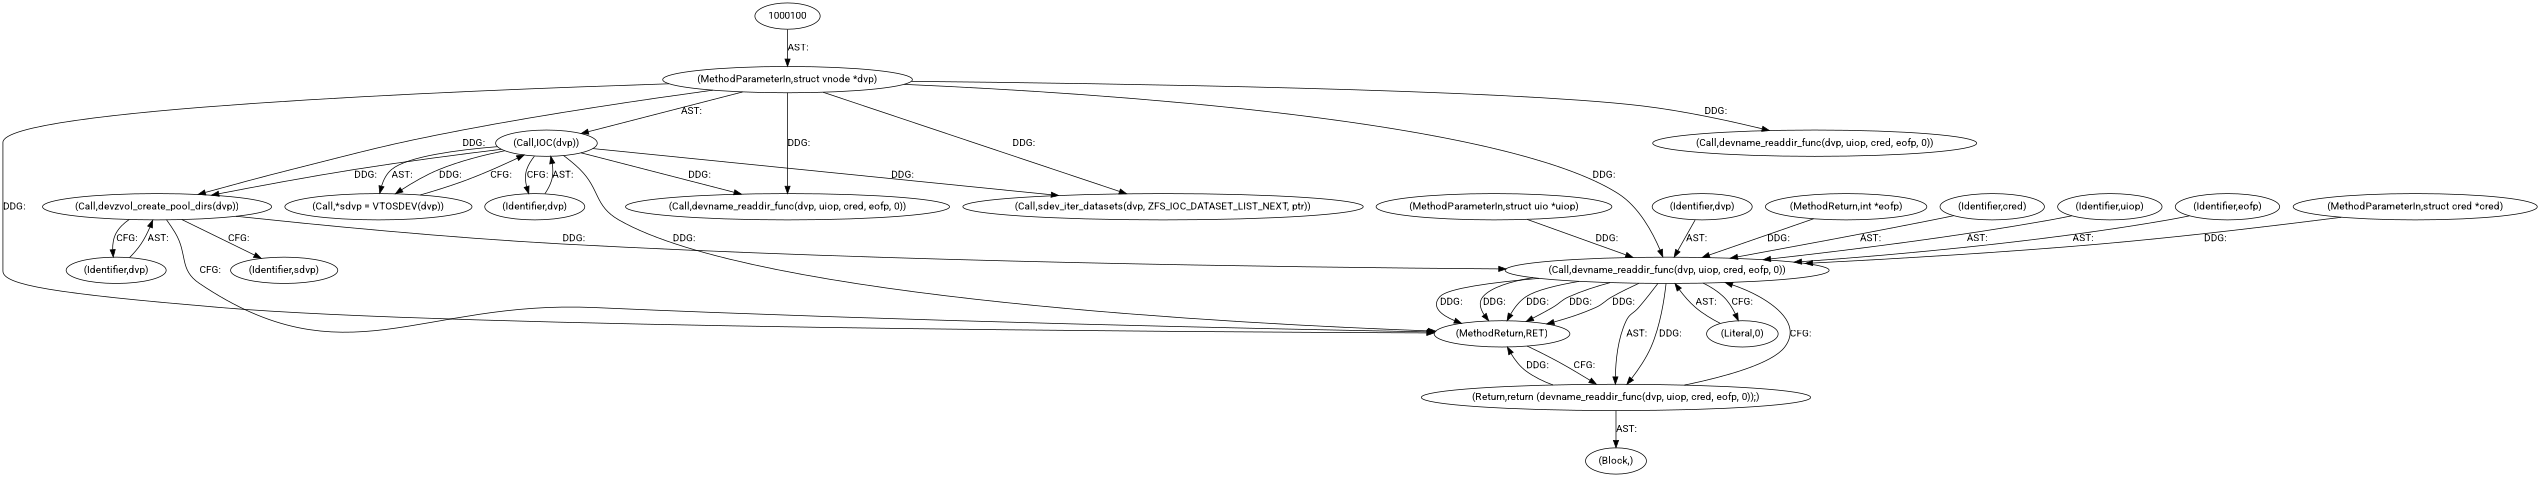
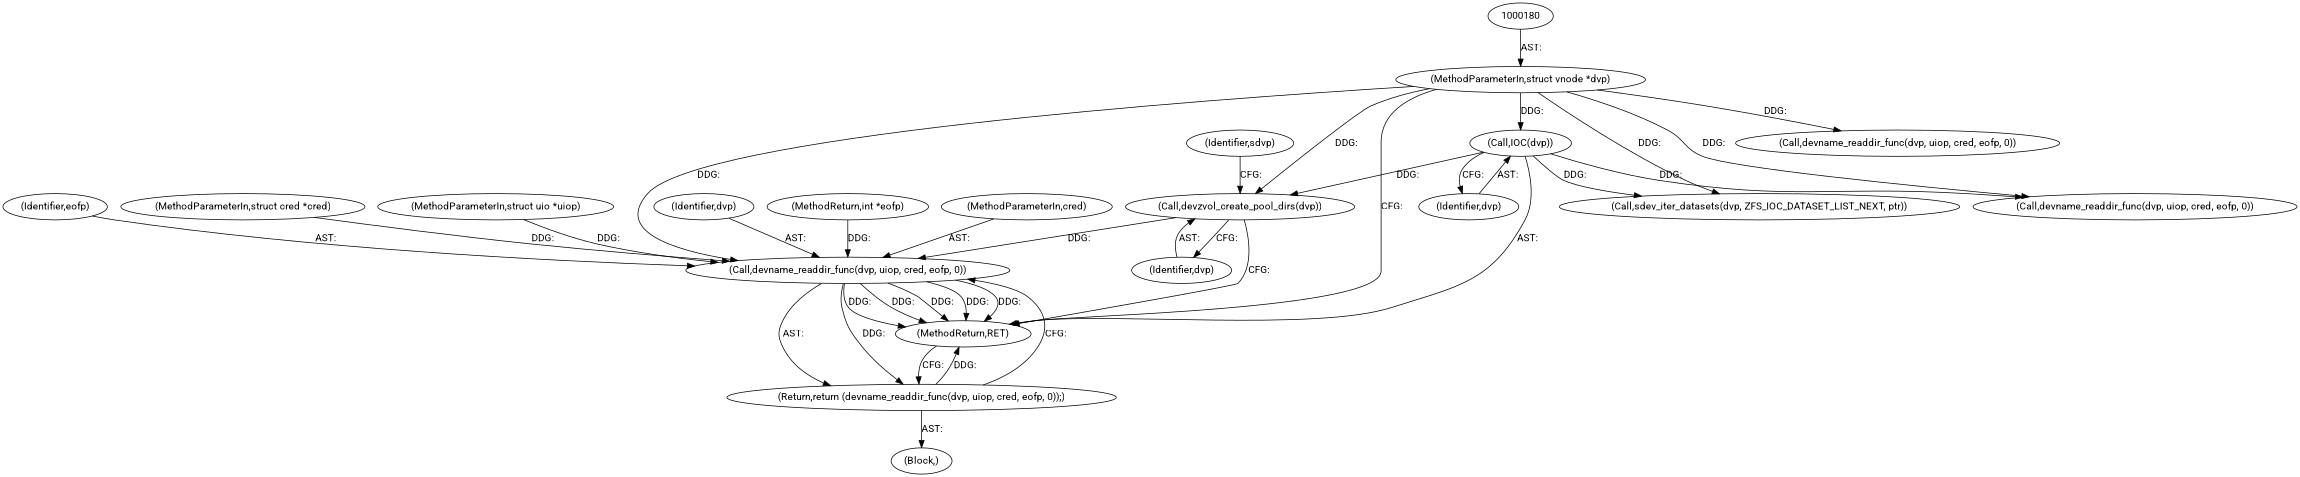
(788, 16) -> (1521, 16)
(693, 111) -> (1534, 111)
(16, 207) -> (1394, 207)
(378, 207) -> none
(1992, 207) -> (1027, 207)
(2110, 207) -> none
(218, 237) -> (1240, 171)
(686, 239) -> (1529, 239)
(1742, 334) -> none
